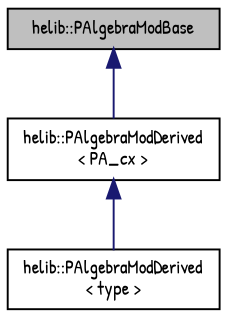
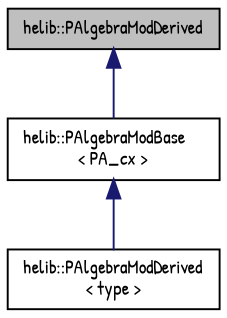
(114, 29) -> (114, 29)
(114, 149) -> (114, 149)
